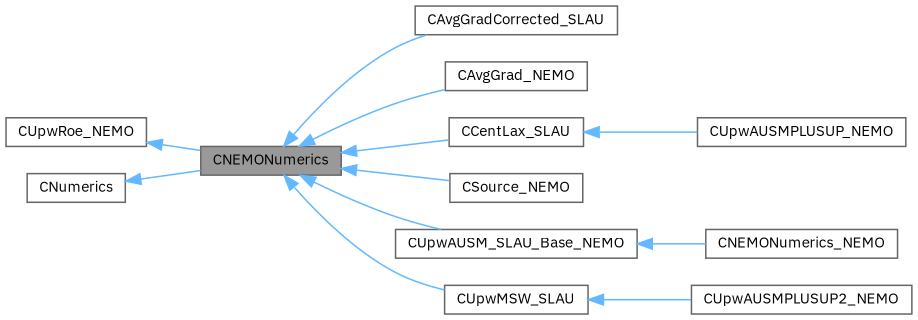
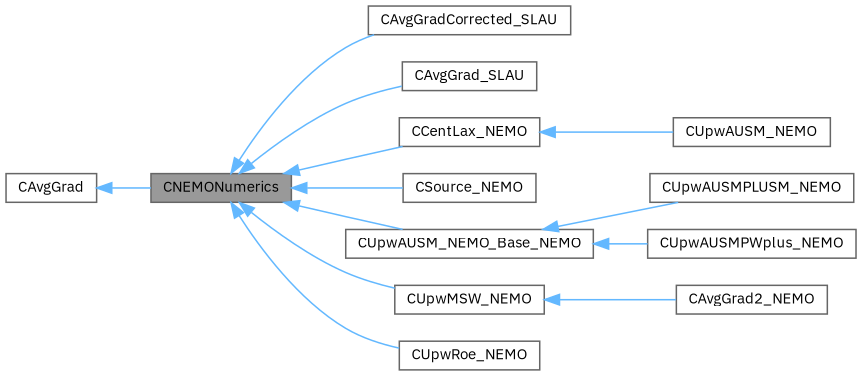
(516, 76) -> (470, 76)
(516, 132) -> (470, 132)
(802, 132) -> (752, 132)
(181, 148) -> (306, 298)
(76, 188) -> (51, 188)
none -> (752, 188)
(516, 244) -> (470, 244)
(802, 244) -> (752, 244)
(516, 300) -> (470, 300)
(802, 300) -> (752, 300)
